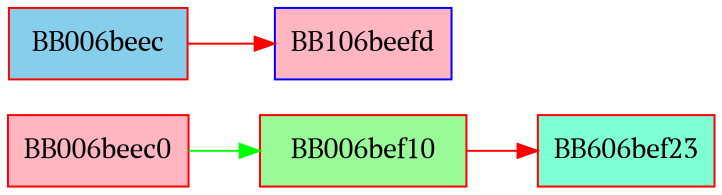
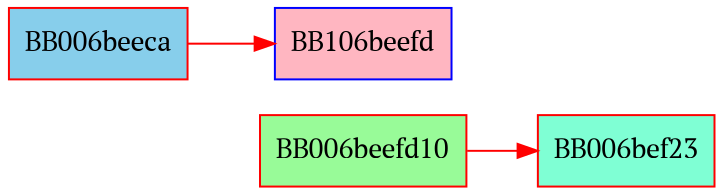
(98, 44) -> (98, 44)
(98, 151) -> none
(363, 151) -> (363, 151)
(626, 151) -> (626, 151)
